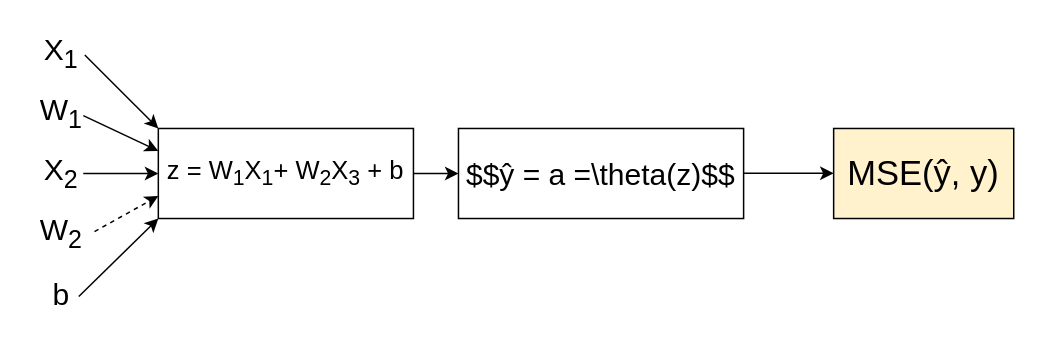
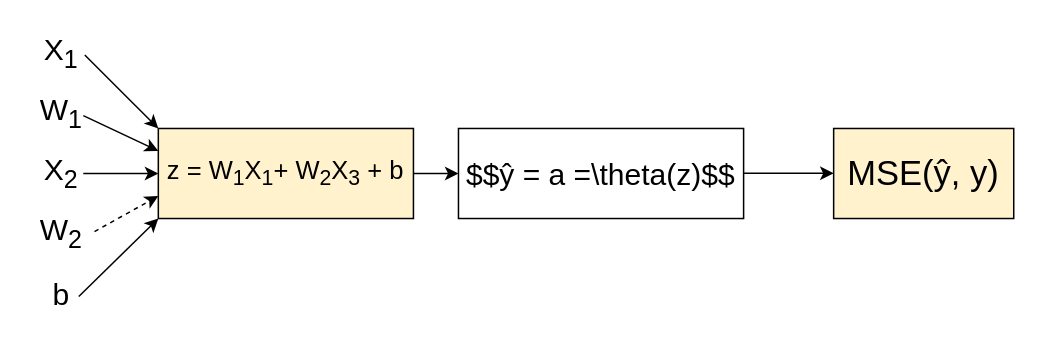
(286, 173) -> (286, 173)
